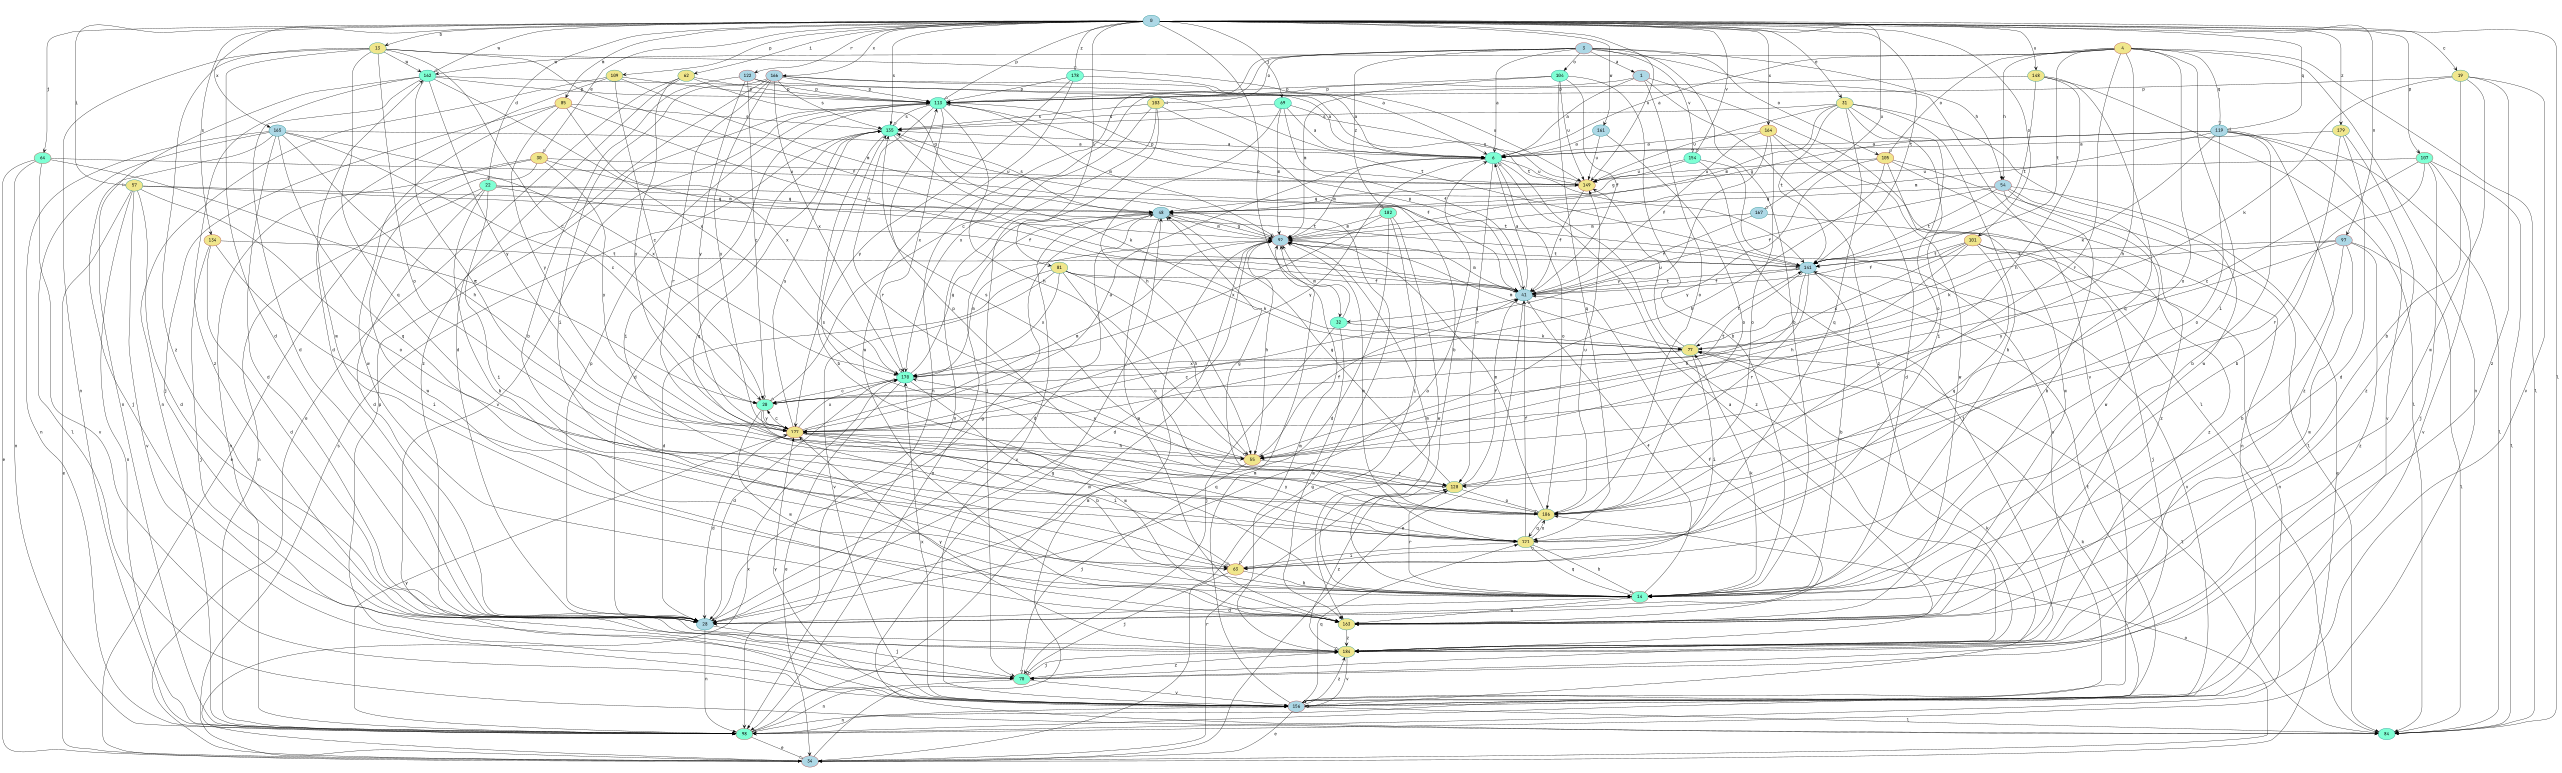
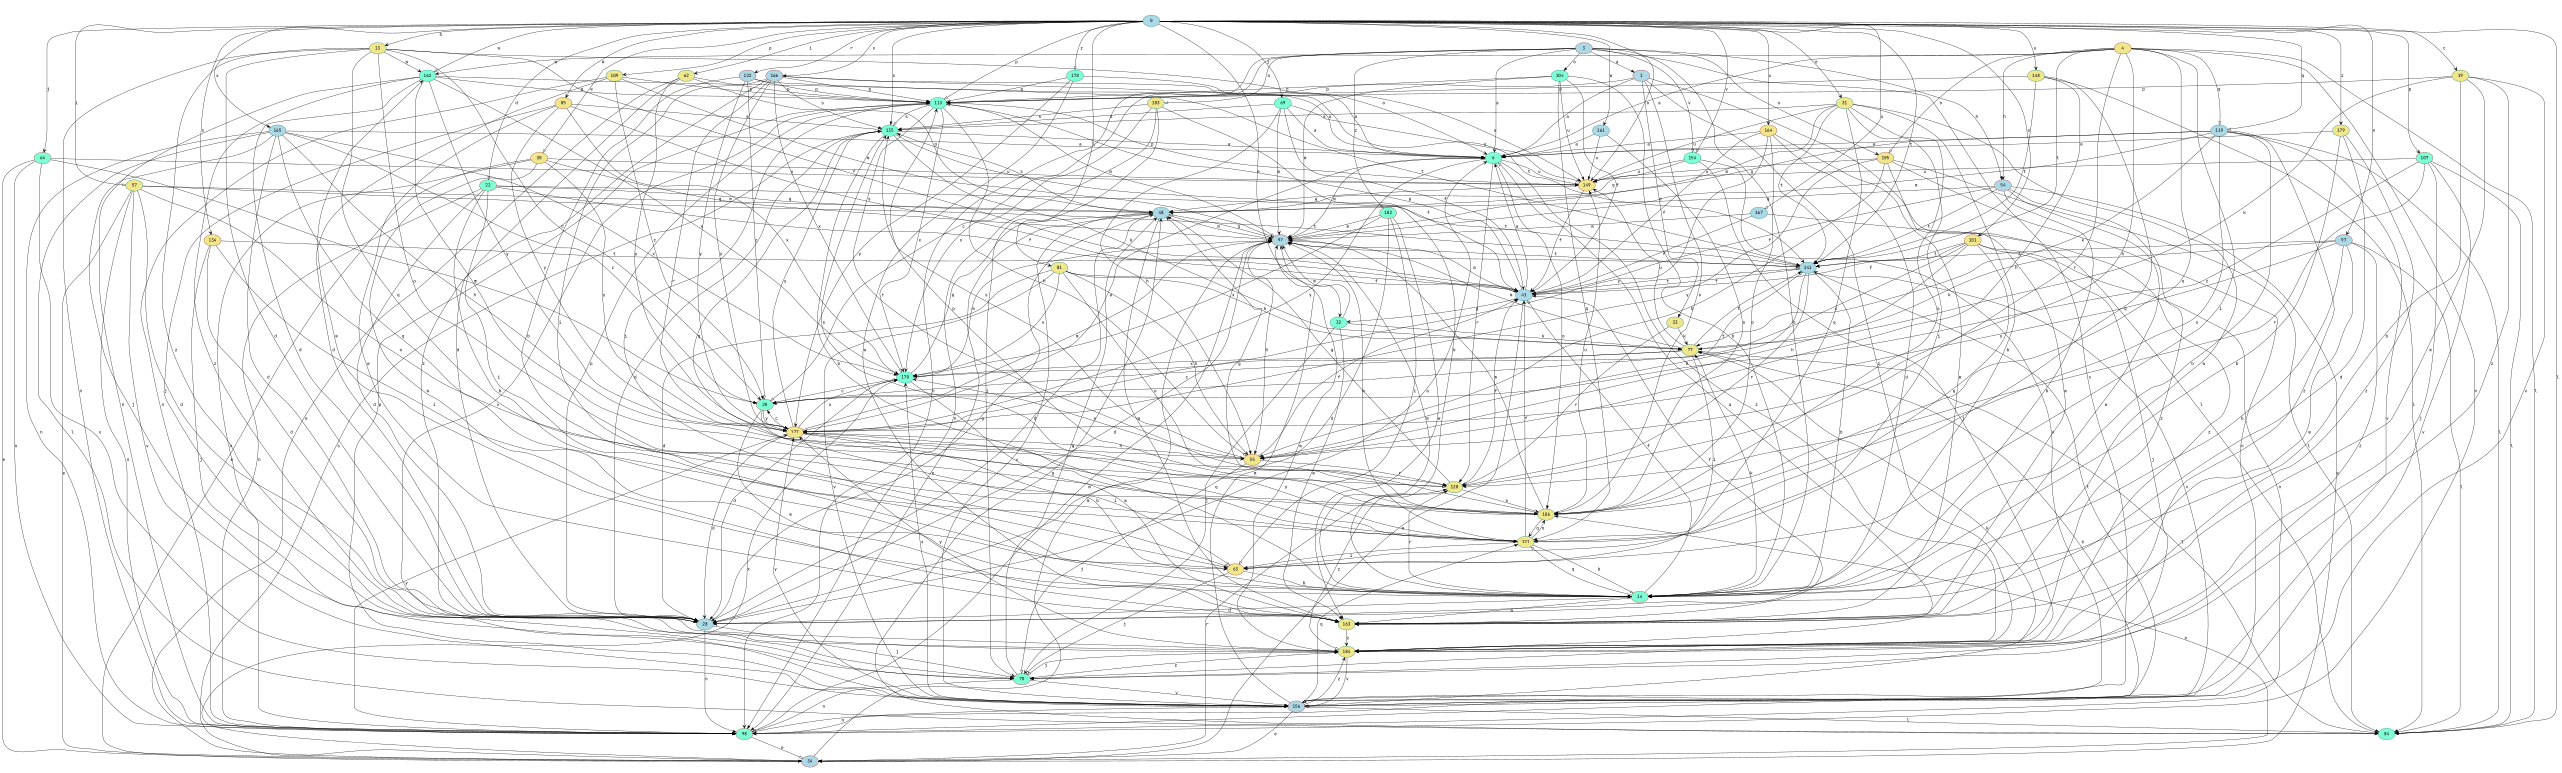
none -> (1675, 323)
(1499, 500) -> (1499, 500)
(1246, 533) -> (1075, 434)
(788, 550) -> none
